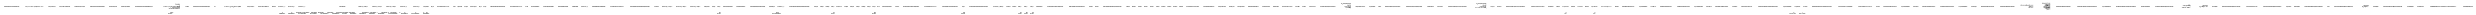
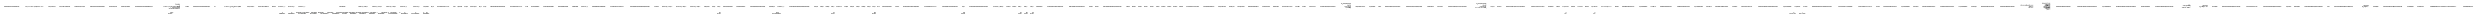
none -> (351, 10)
